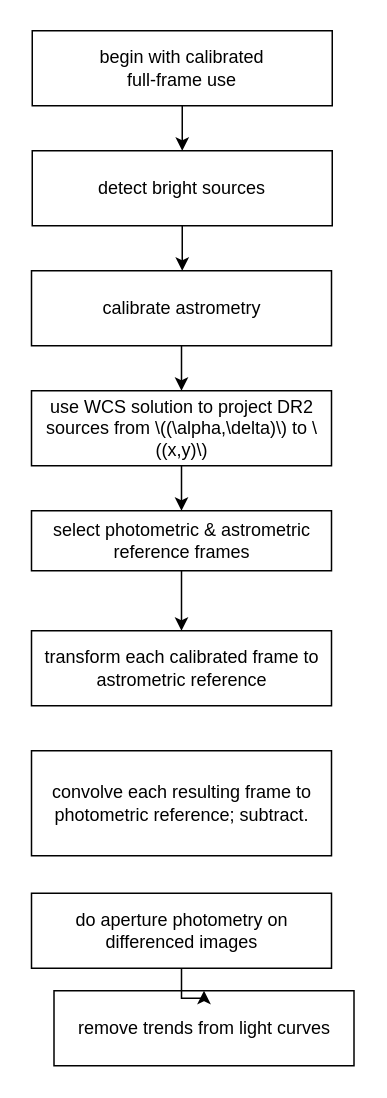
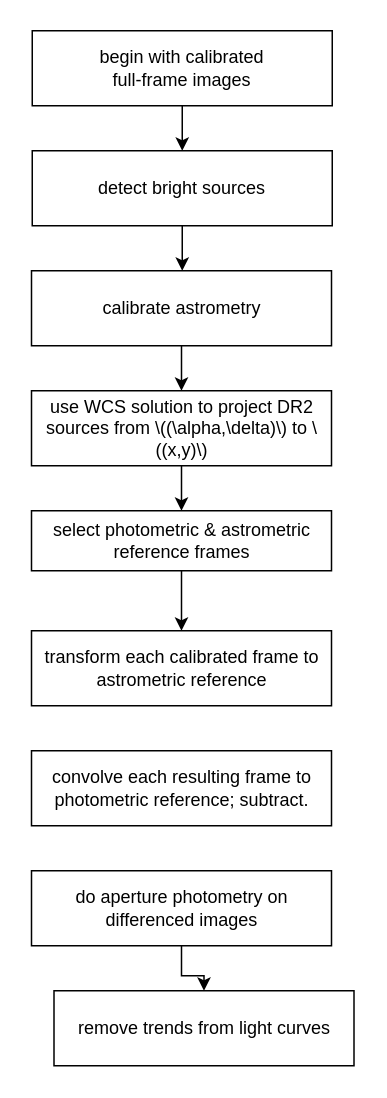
(182, 68) -> (182, 68)
(182, 803) -> (182, 788)
(182, 931) -> (182, 908)
